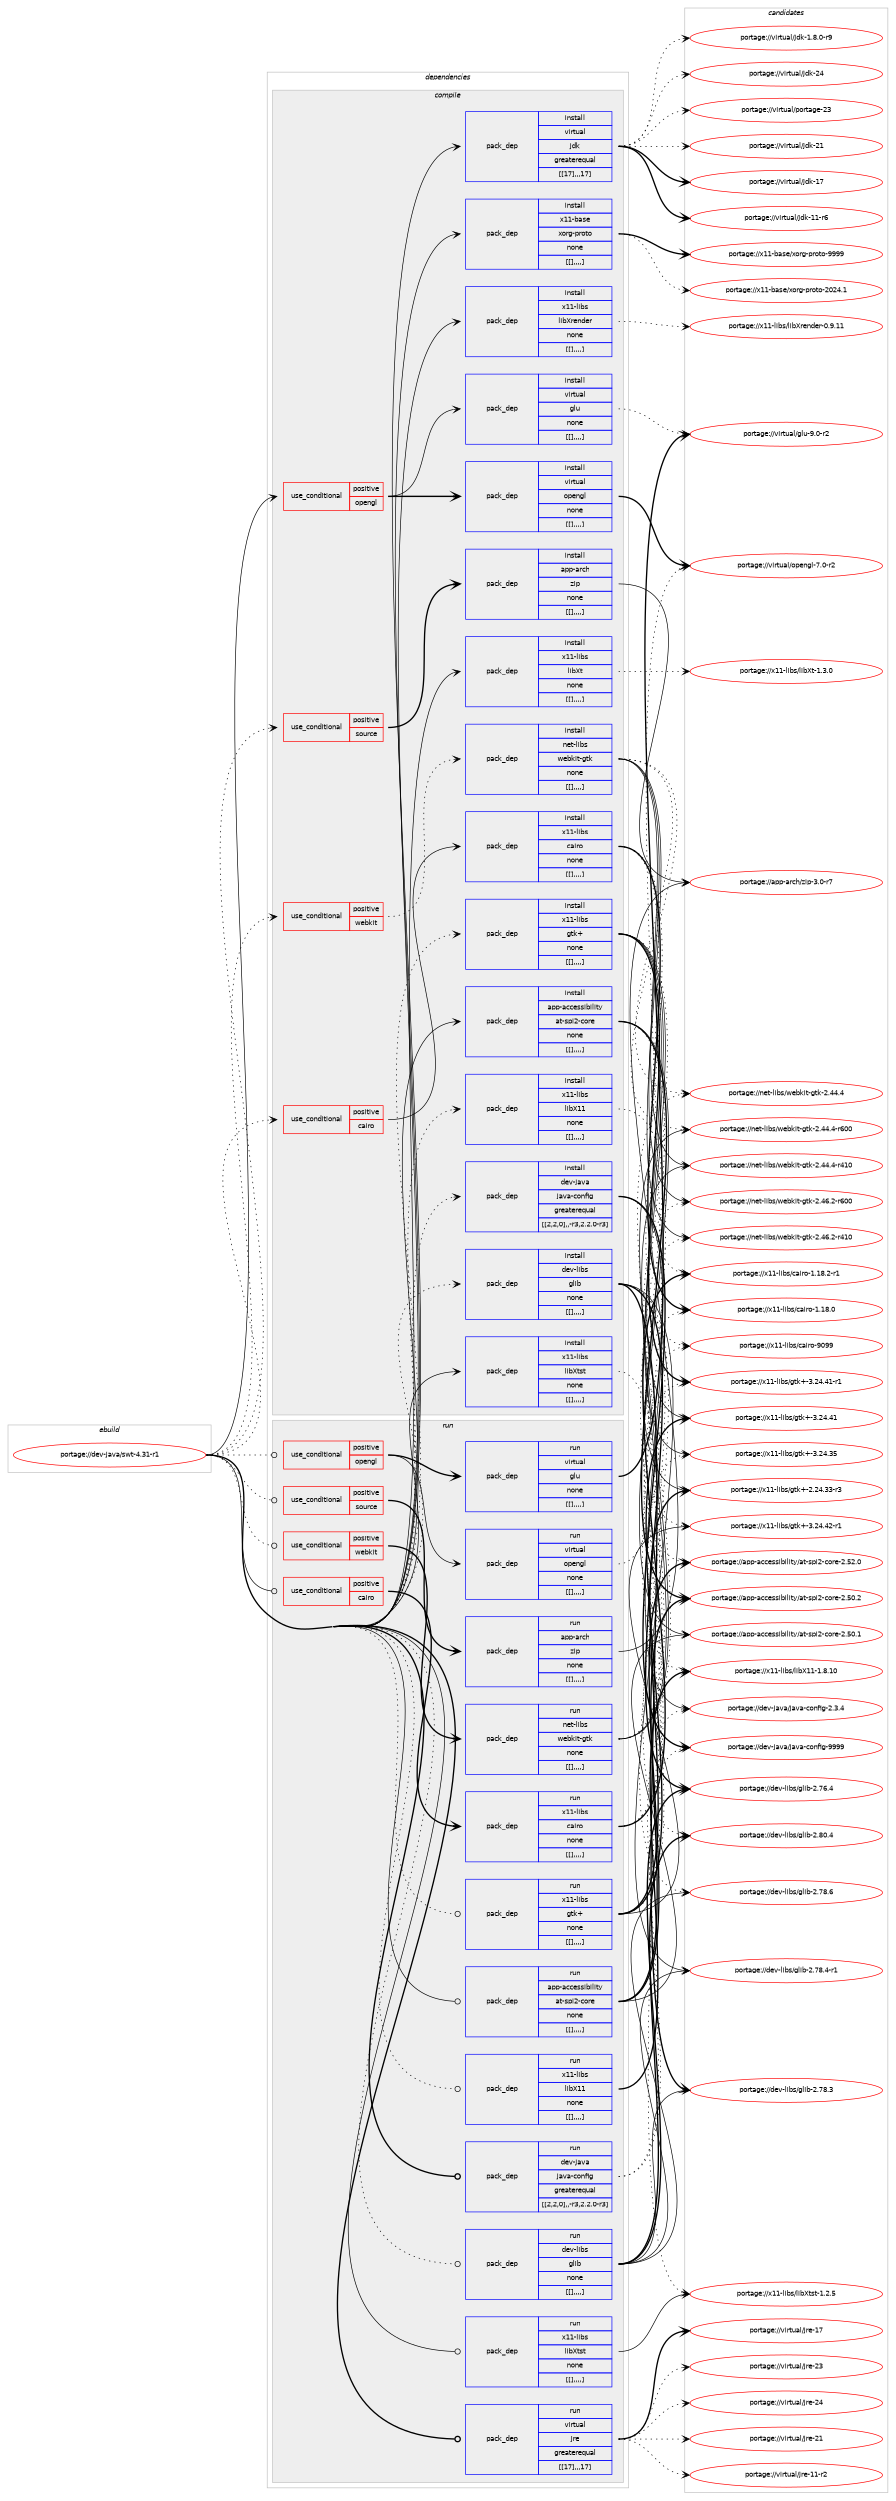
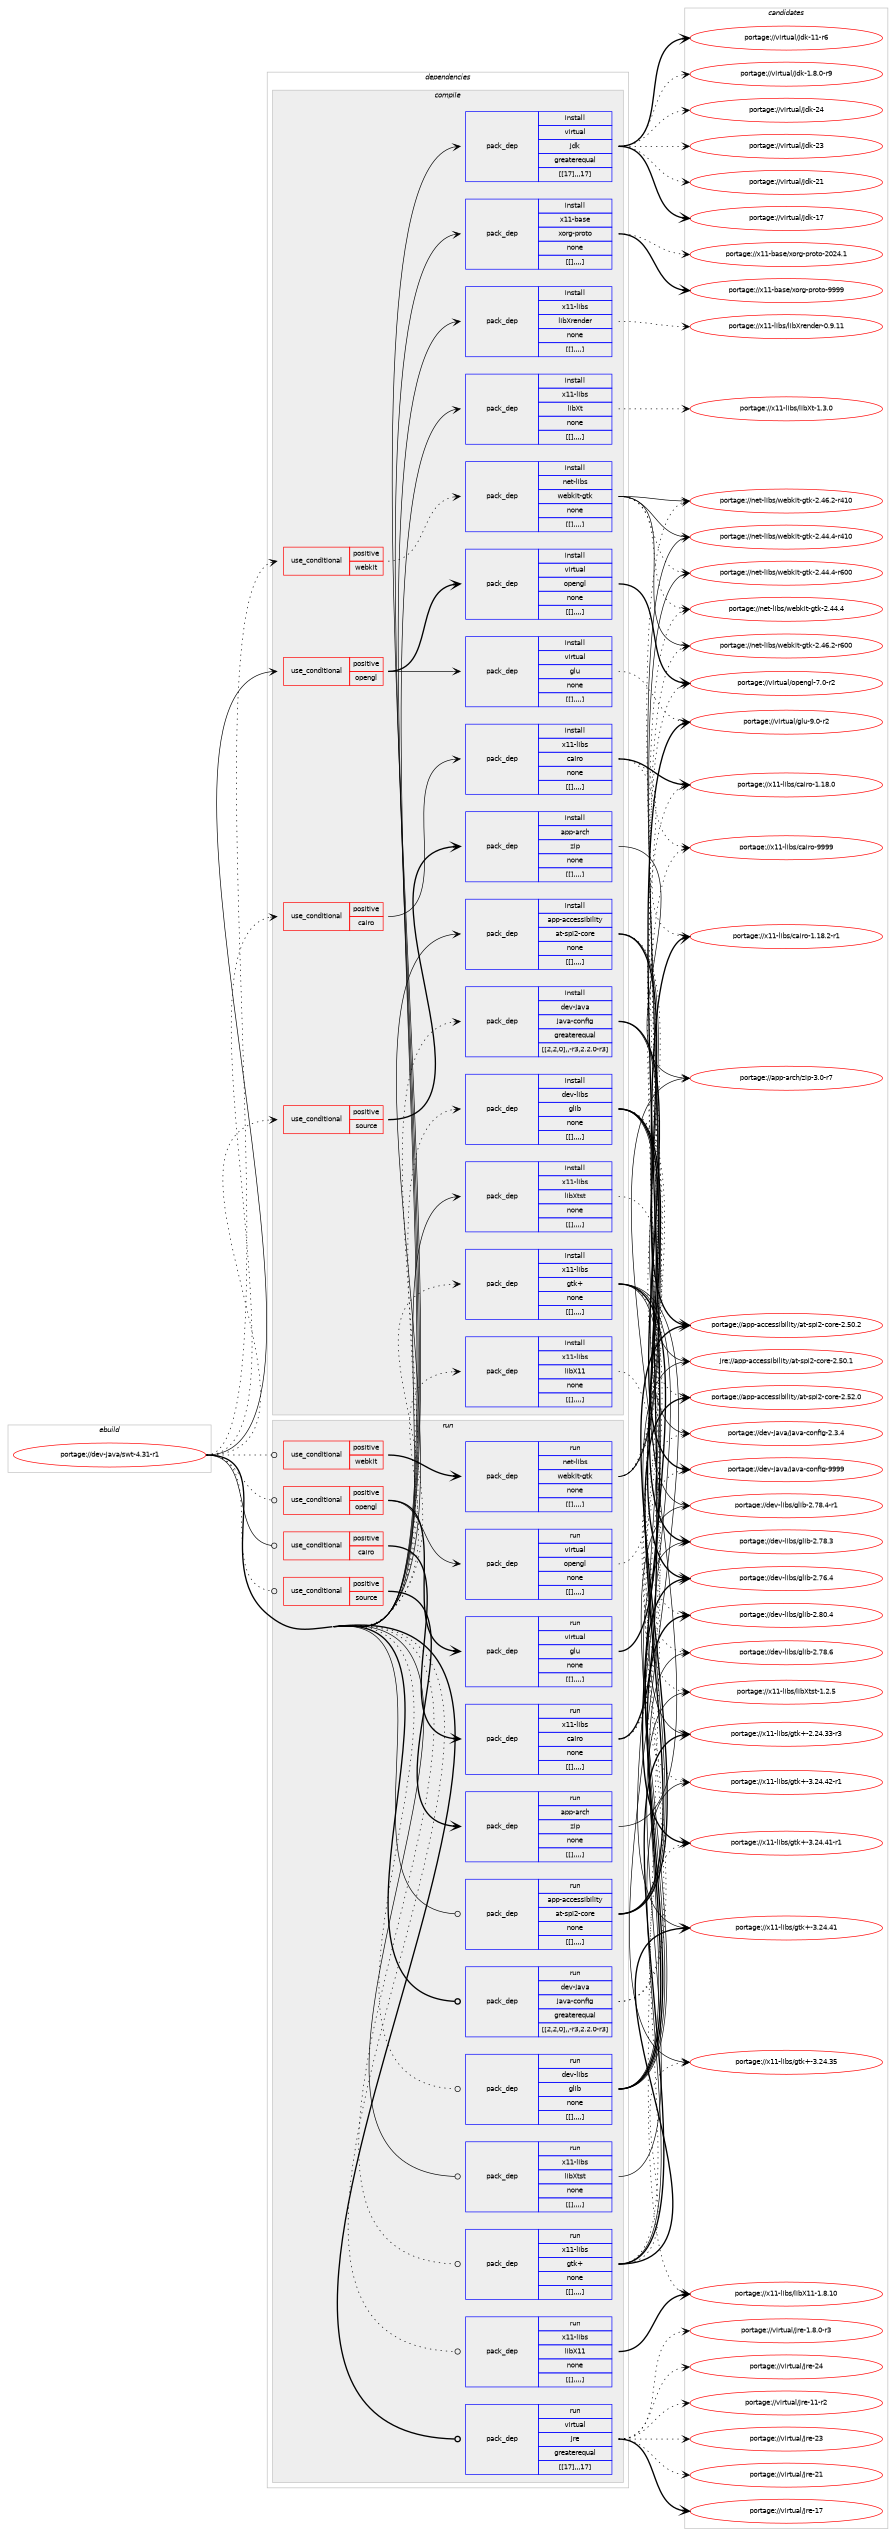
(786, 110) -> (786, 146)
(786, 1346) -> (786, 848)
(786, 1635) -> (786, 1361)
none -> (786, 2331)
